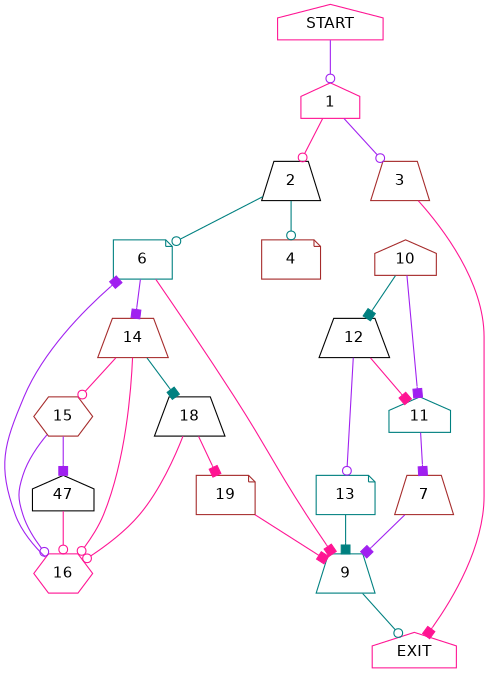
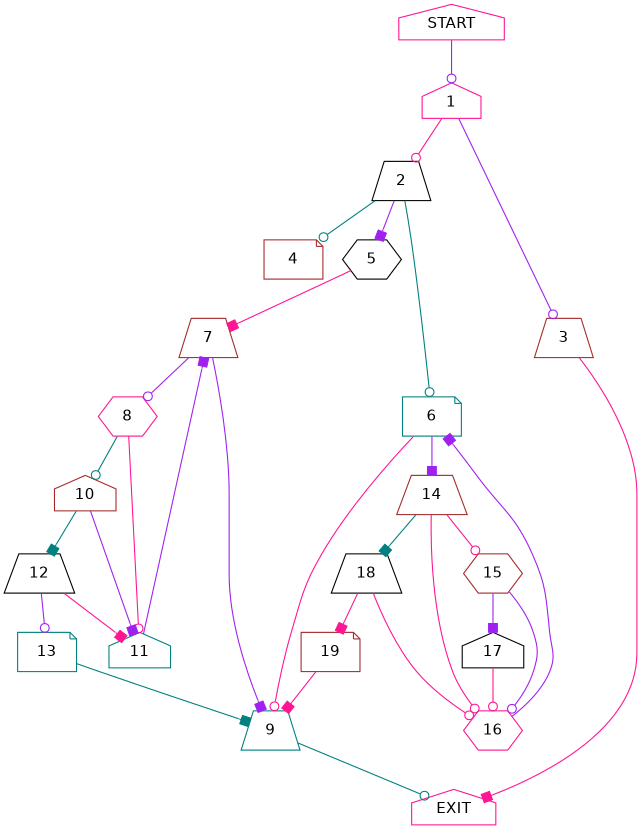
none -> (372, 259)
(243, 411) -> (320, 557)
none -> (128, 416)
(63, 495) -> (493, 652)
